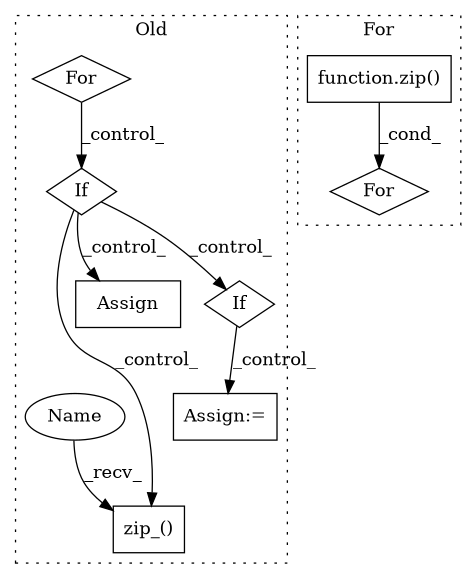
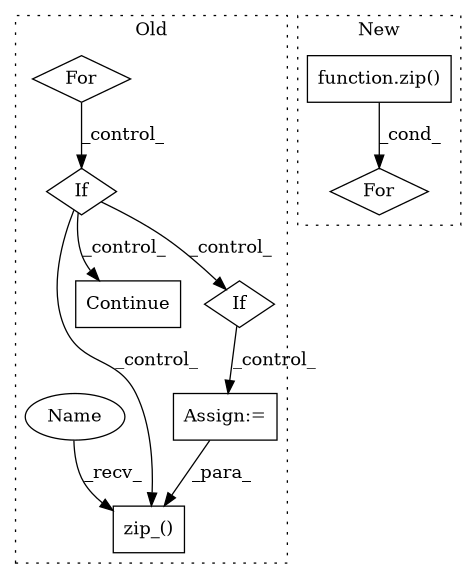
(379, 30) -> (379, 30)
(128, 304) -> (128, 304)
none -> (191, 468)
